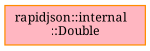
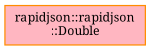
(75, 25) -> (75, 25)
